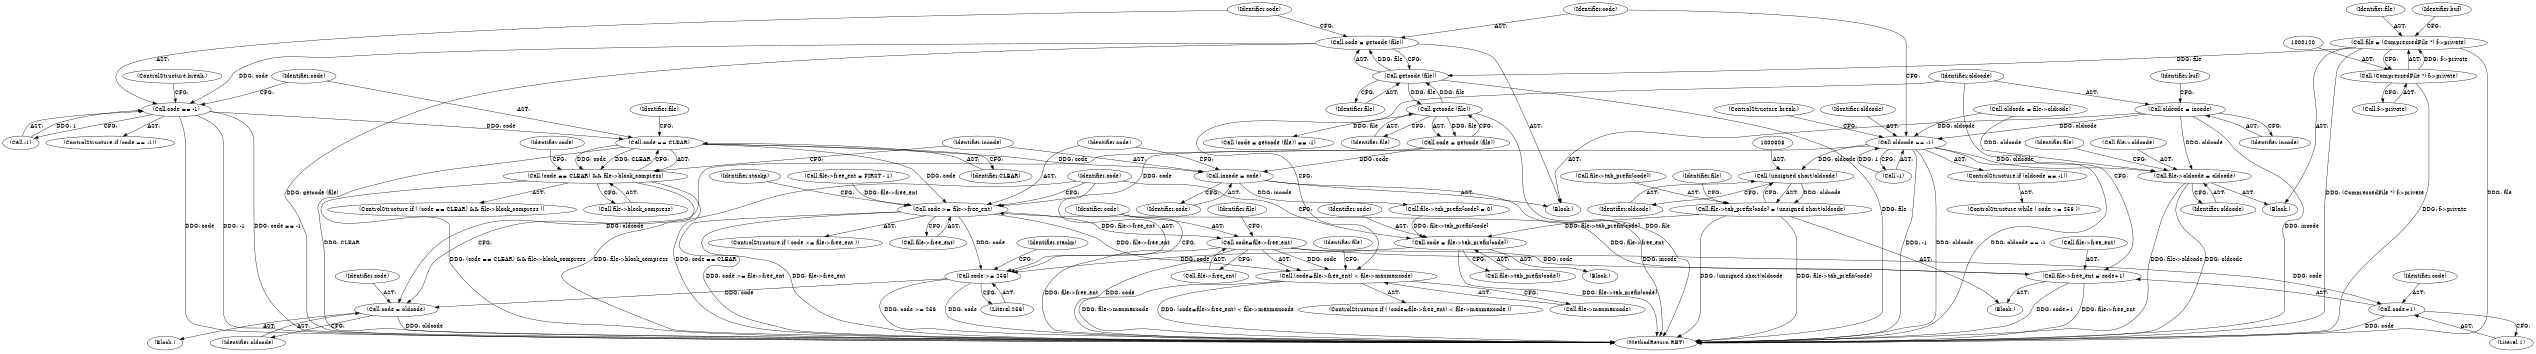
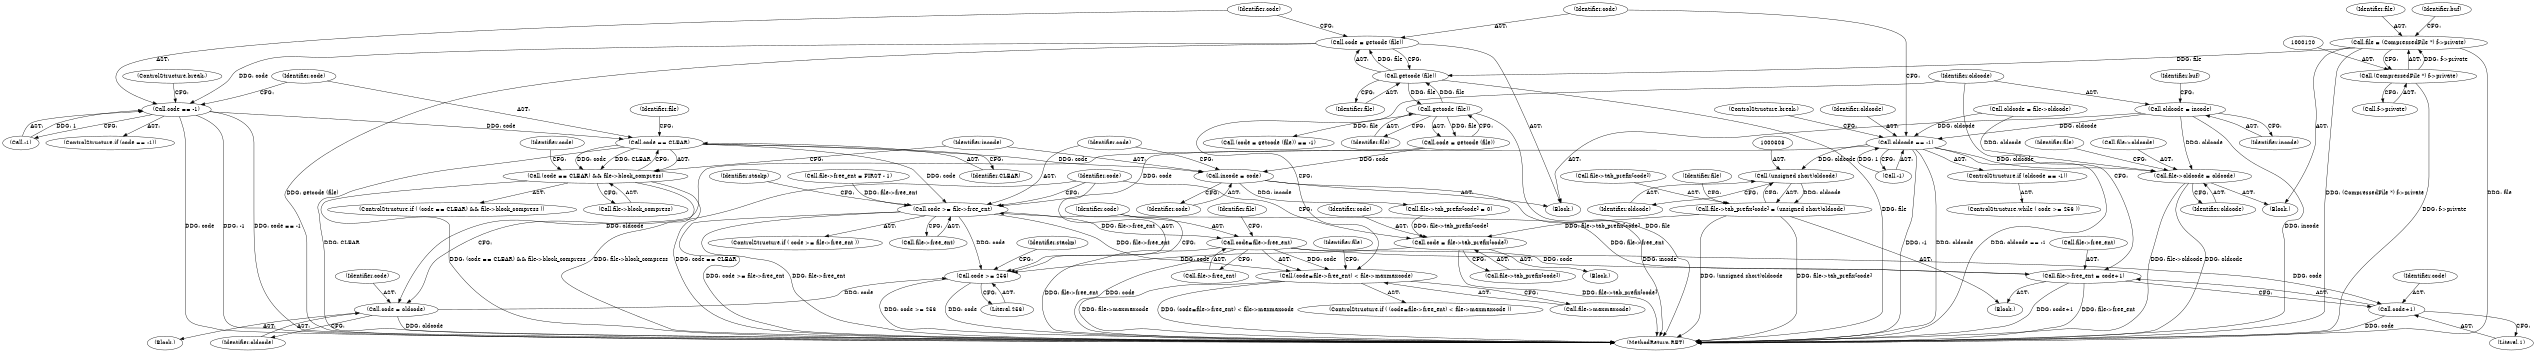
(706, 292) -> (692, 306)
none -> (2247, 294)
